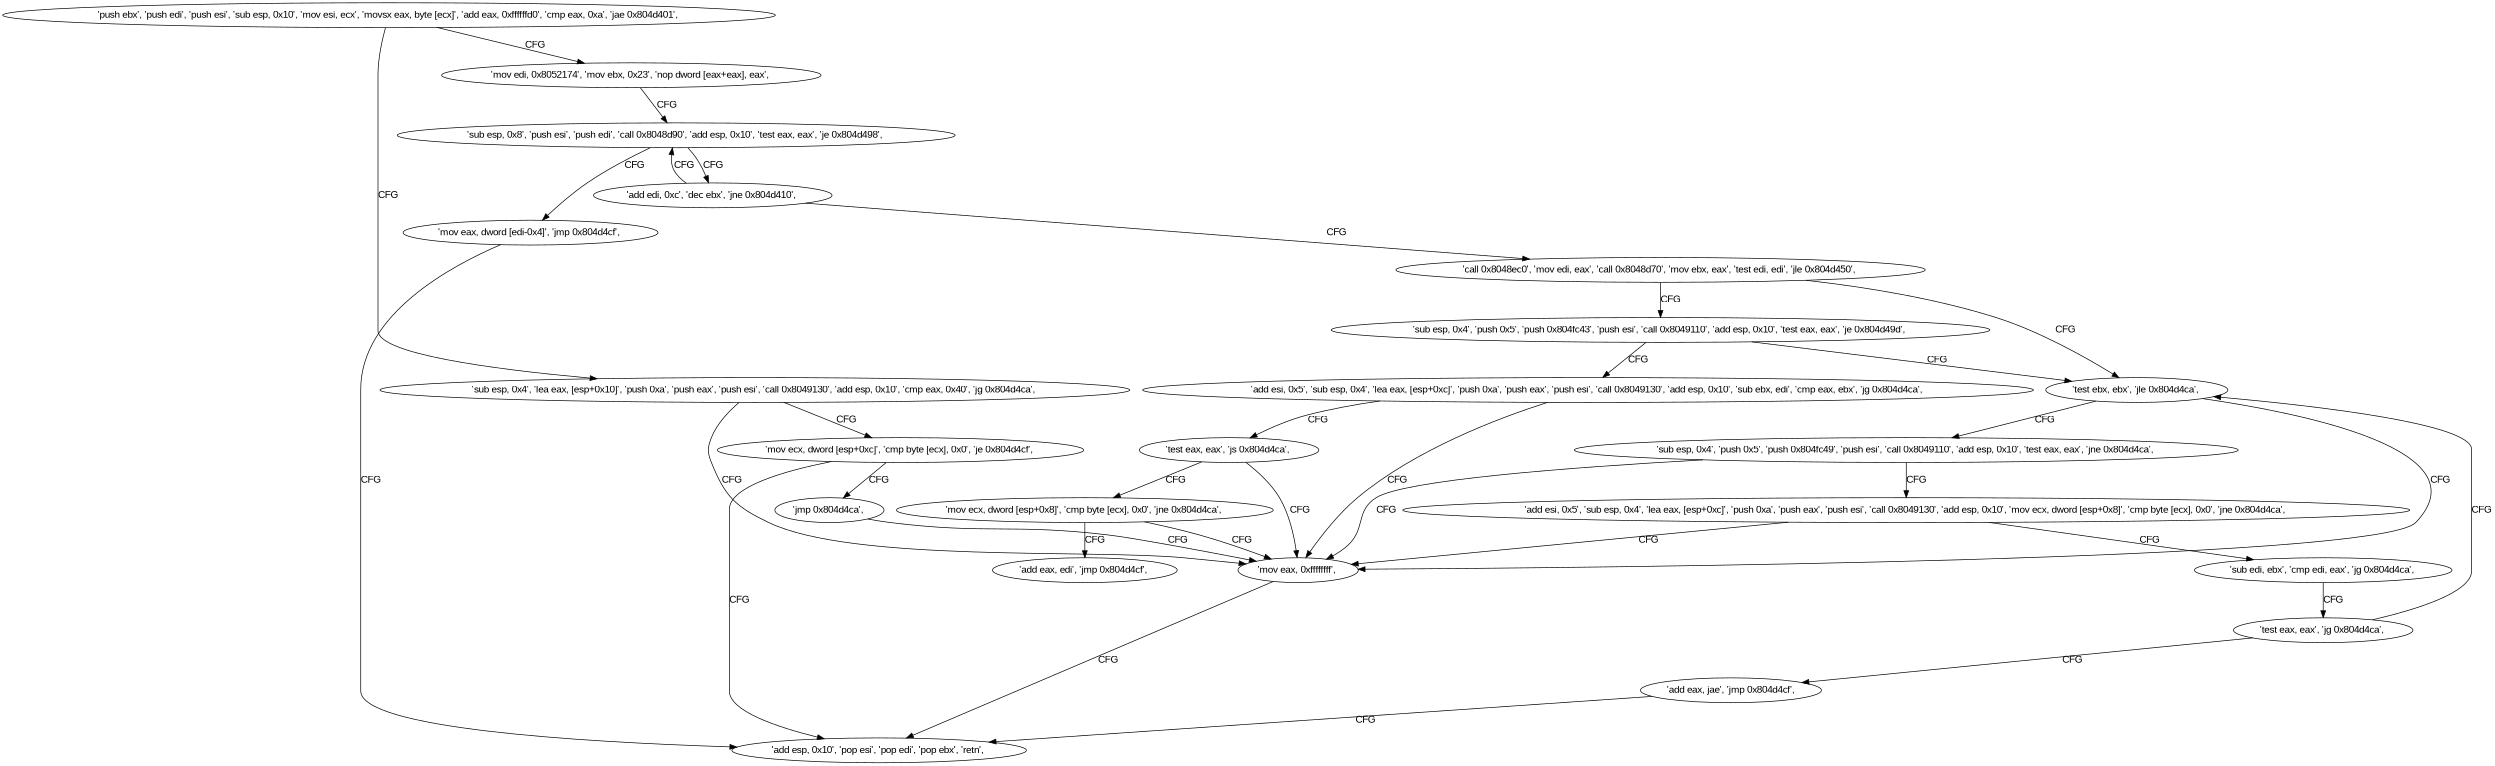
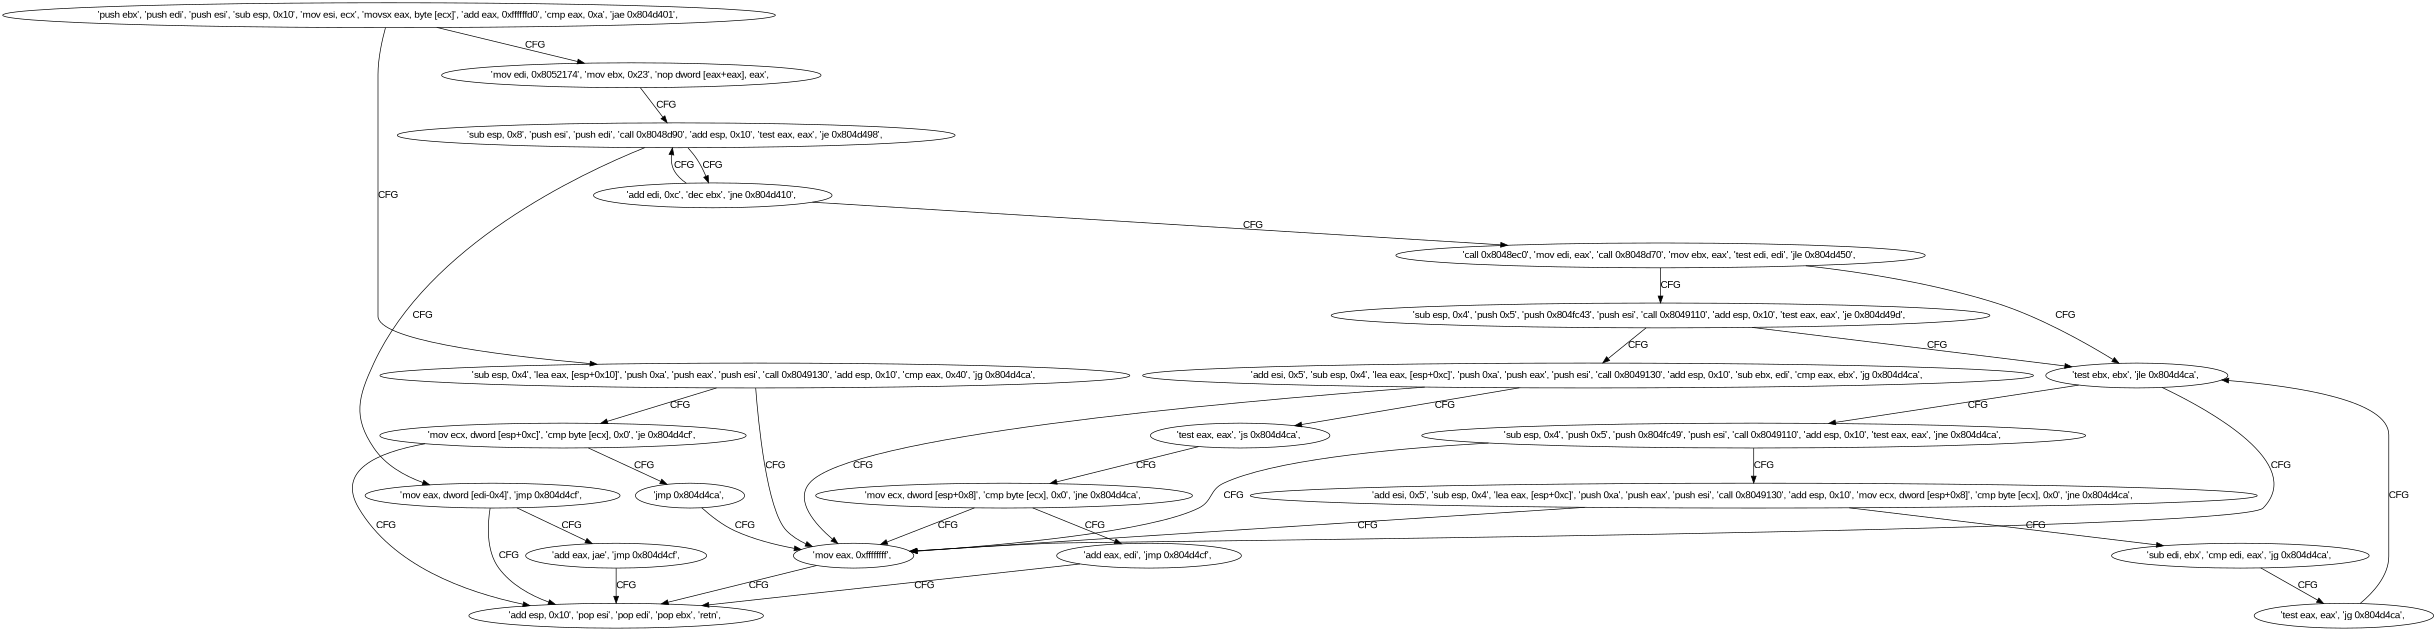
(1281, 501) -> none
none -> (894, 584)
(2031, 660) -> (551, 524)
